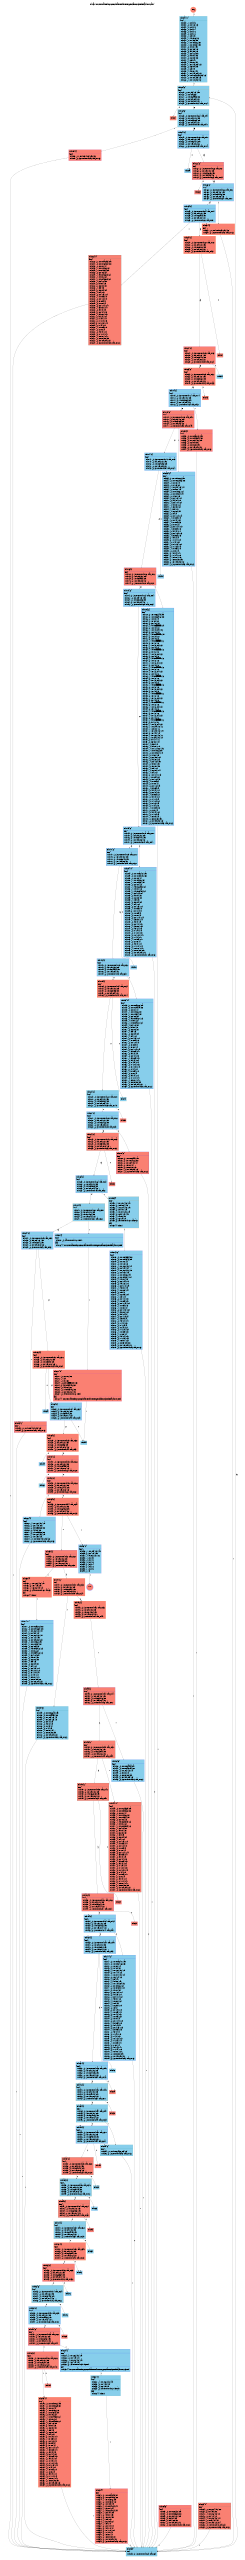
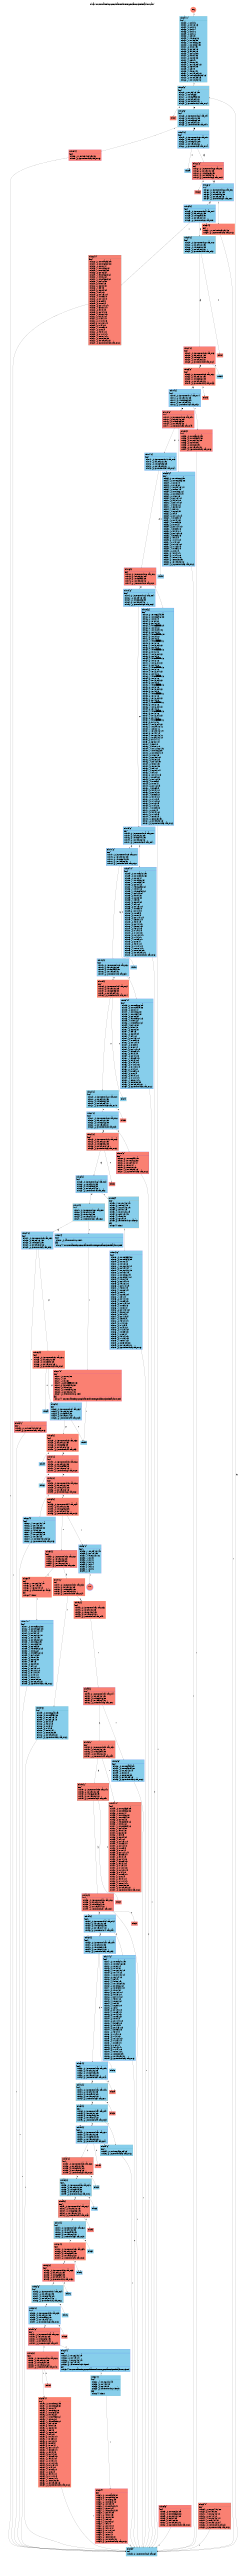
(200, 245) -> (200, 245)
(140, 2219) -> (137, 2226)
